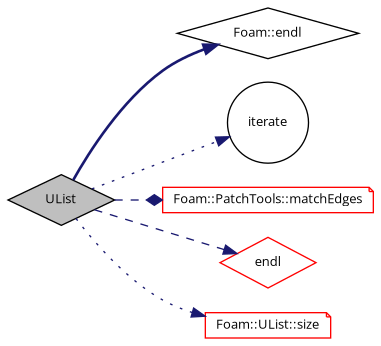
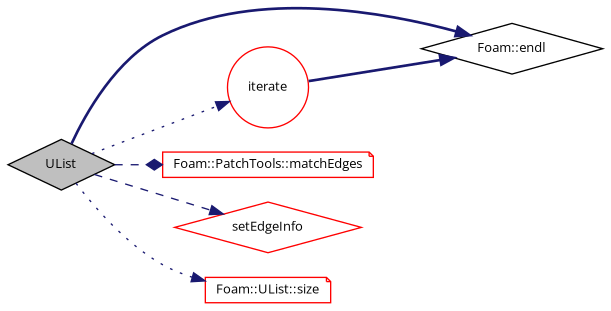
none -> (374, 71)
(268, 123) -> (268, 87)
(268, 263) -> (268, 227)
